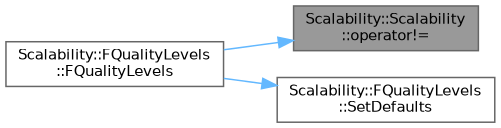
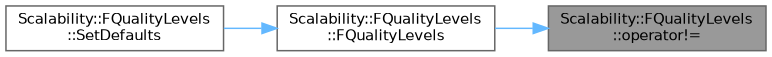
(386, 28) -> (657, 28)
(243, 81) -> (243, 28)
